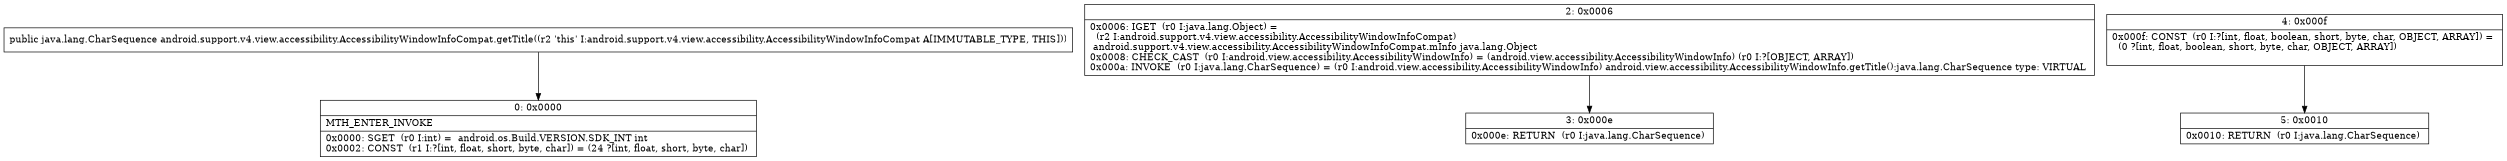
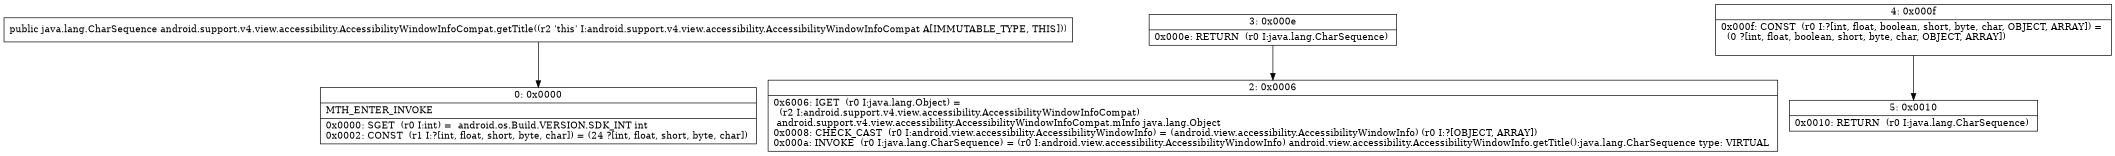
(1186, 27) -> (869, 103)
(1590, 91) -> (1273, 59)
